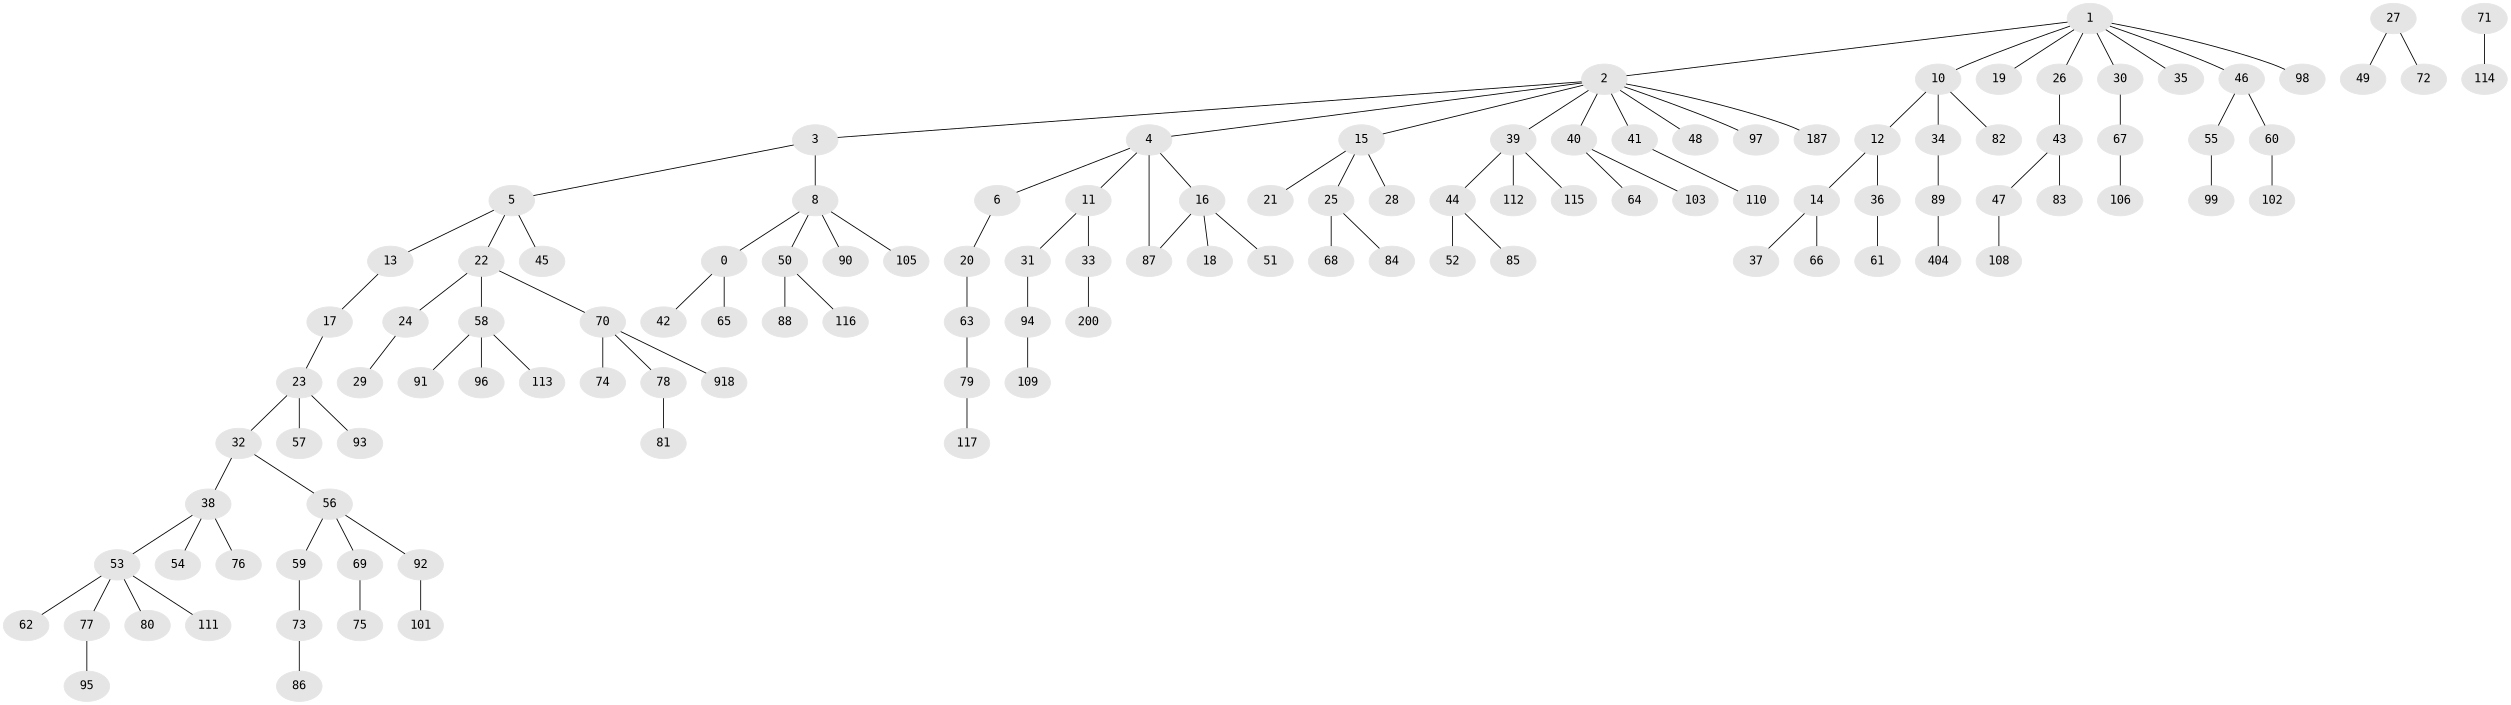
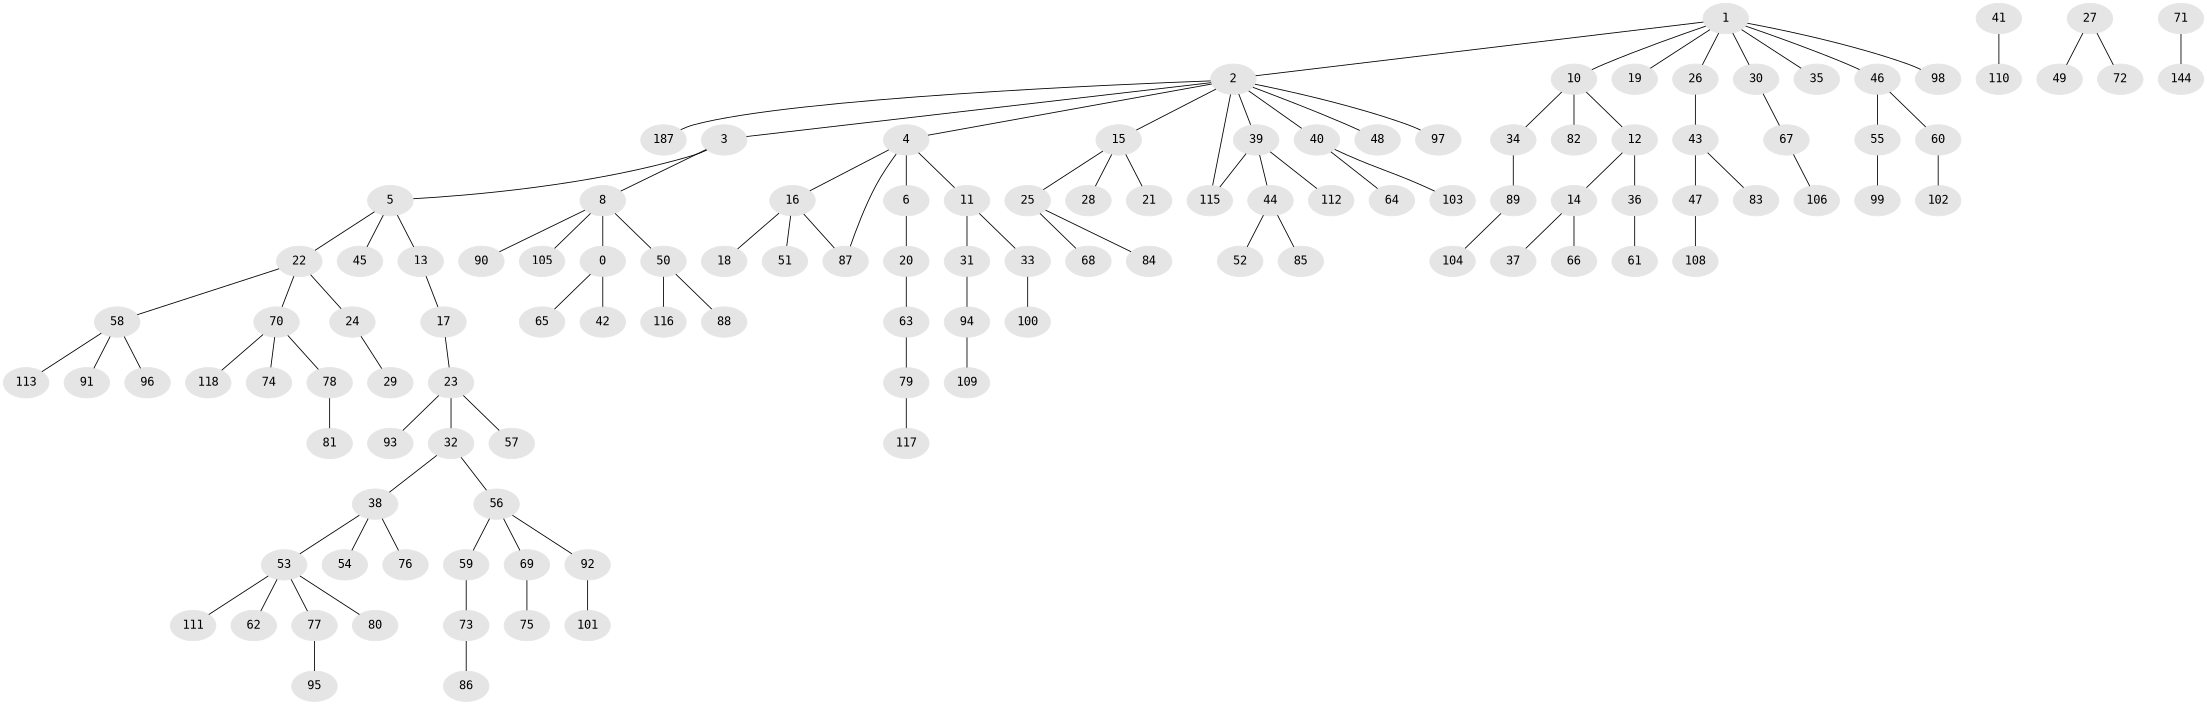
(2484, 79) -> (2181, 79)
(1620, 110) -> (1222, 140)
(1938, 261) -> (1453, 261)
(1088, 322) -> (1028, 322)
(724, 383) -> (208, 383)
